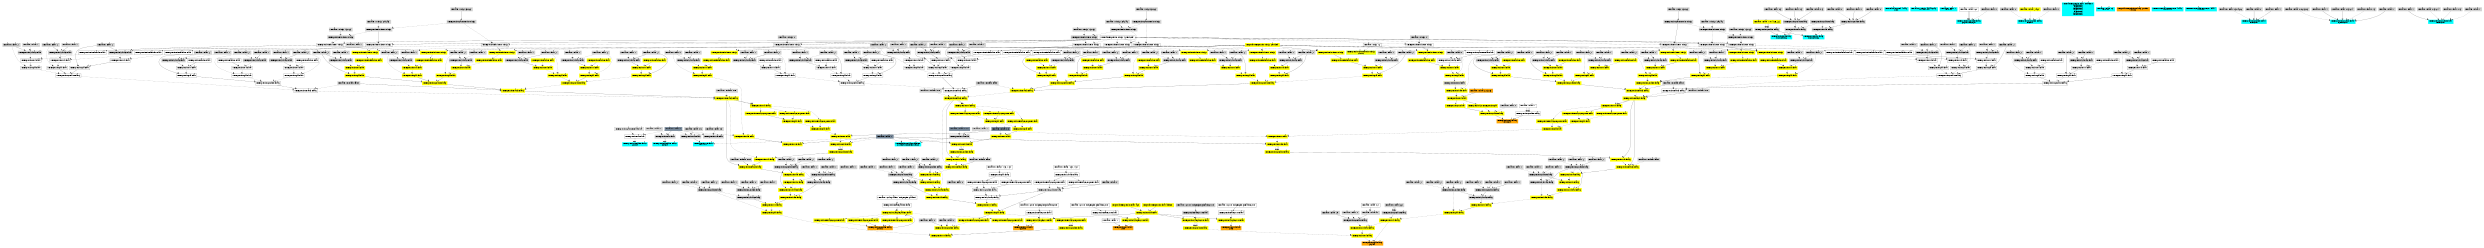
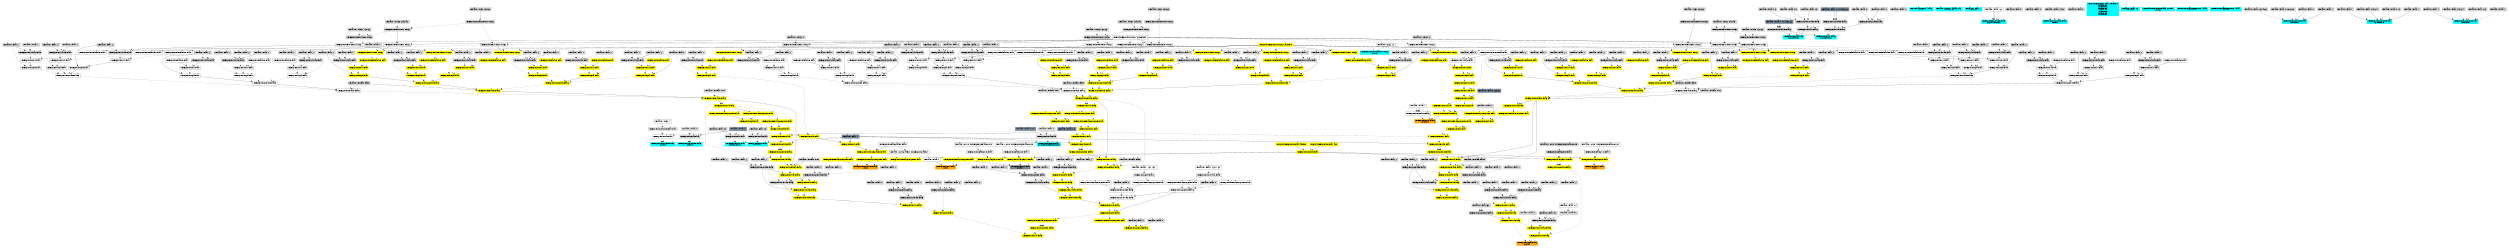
none -> (1835, 9)
(2030, 9) -> (2055, 9)
(2133, 9) -> (2158, 9)
(2314, 17) -> (2288, 15)
(1767, 22) -> (1779, 22)
(1361, 53) -> (1375, 53)
(1455, 83) -> (1464, 83)
(1481, 91) -> (1489, 91)
(1483, 106) -> (1464, 106)
none -> (663, 121)
none -> (735, 144)
(908, 144) -> (1049, 144)
(897, 201) -> (901, 148)
(910, 225) -> (861, 148)
(1023, 228) -> (1020, 167)
